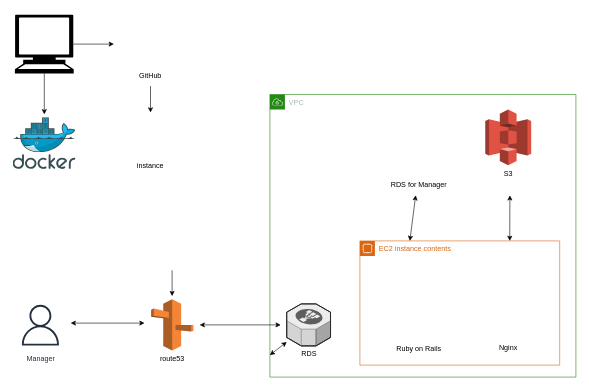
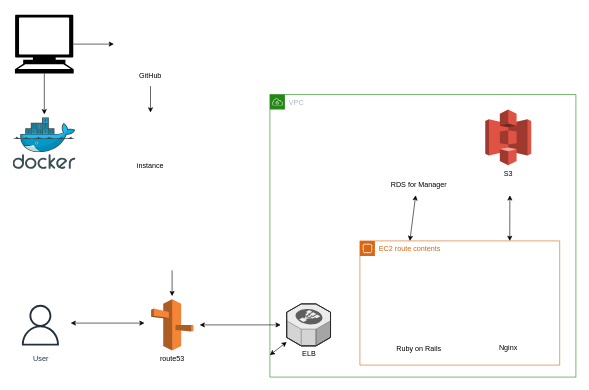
(418, 249) -> (413, 249)
(309, 354) -> (309, 354)
(41, 359) -> (41, 359)
